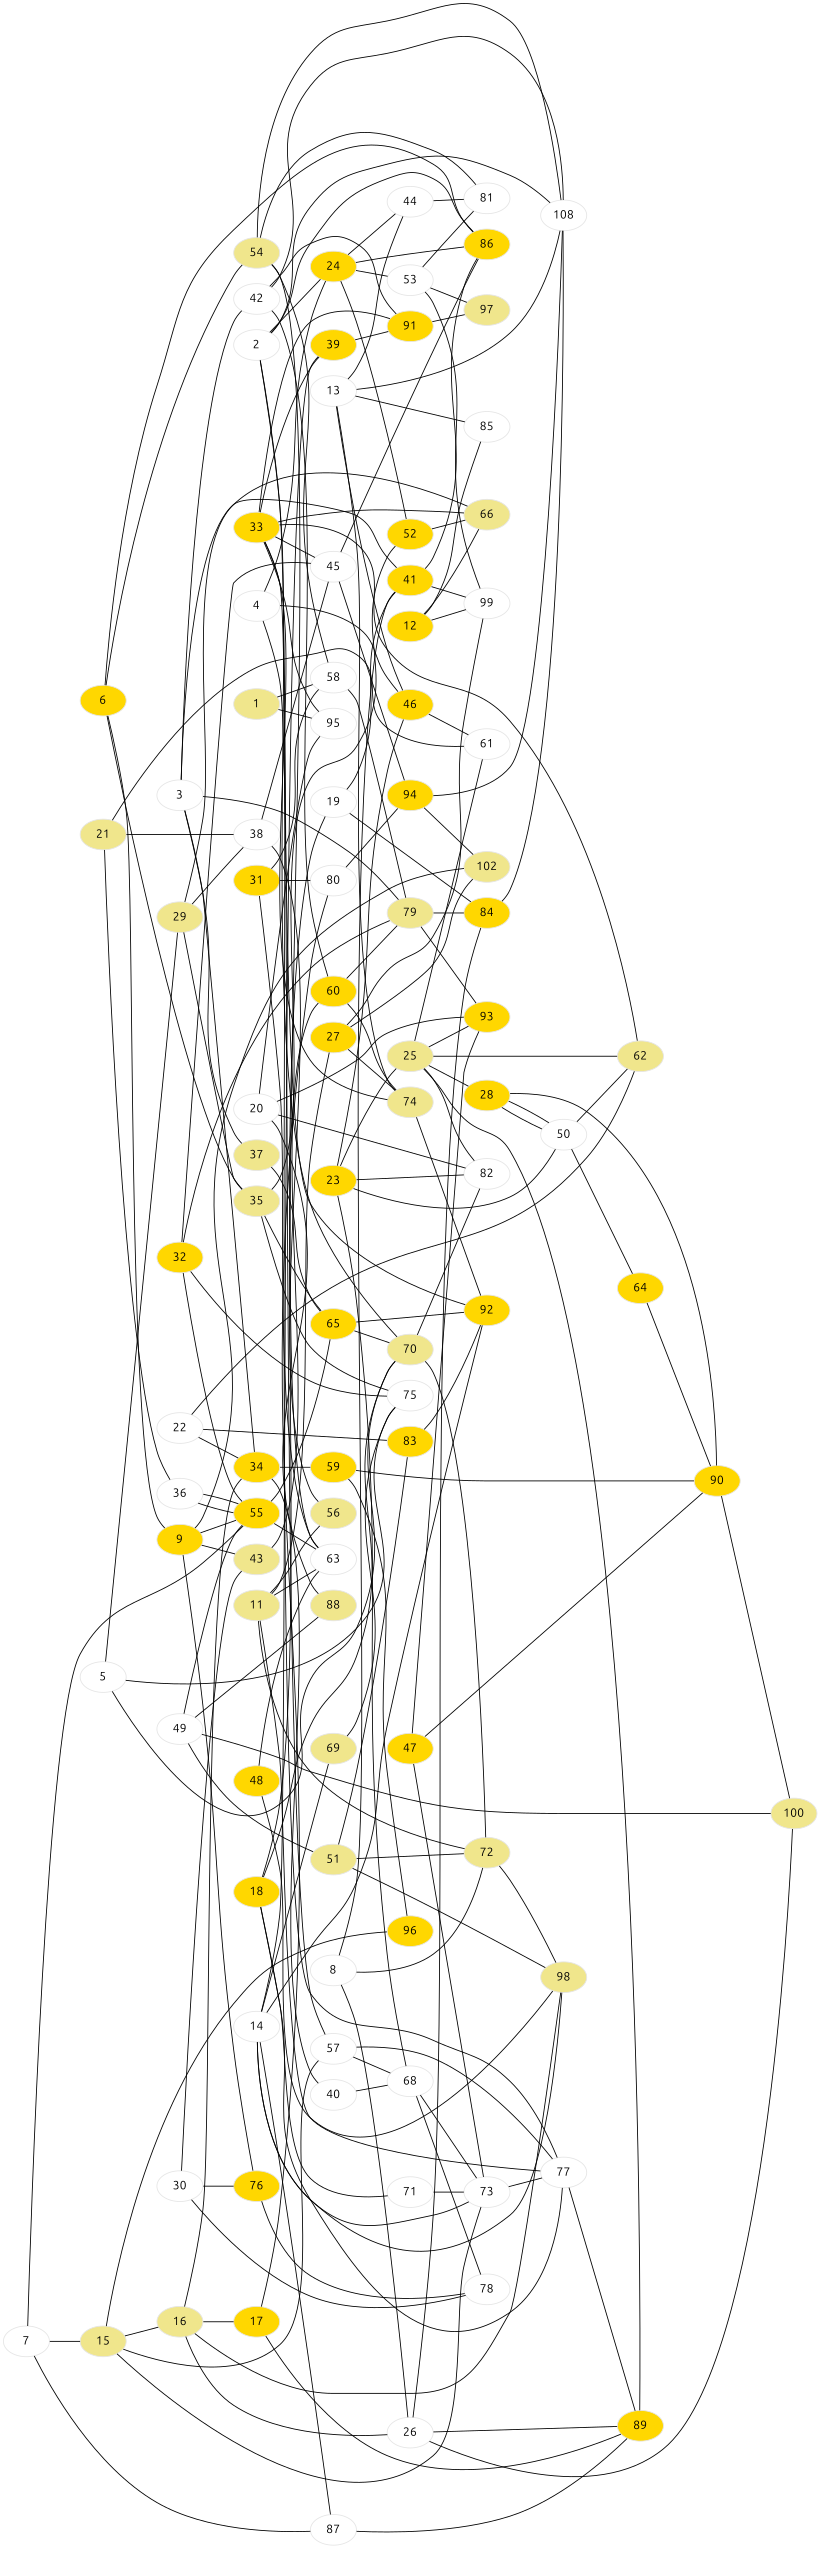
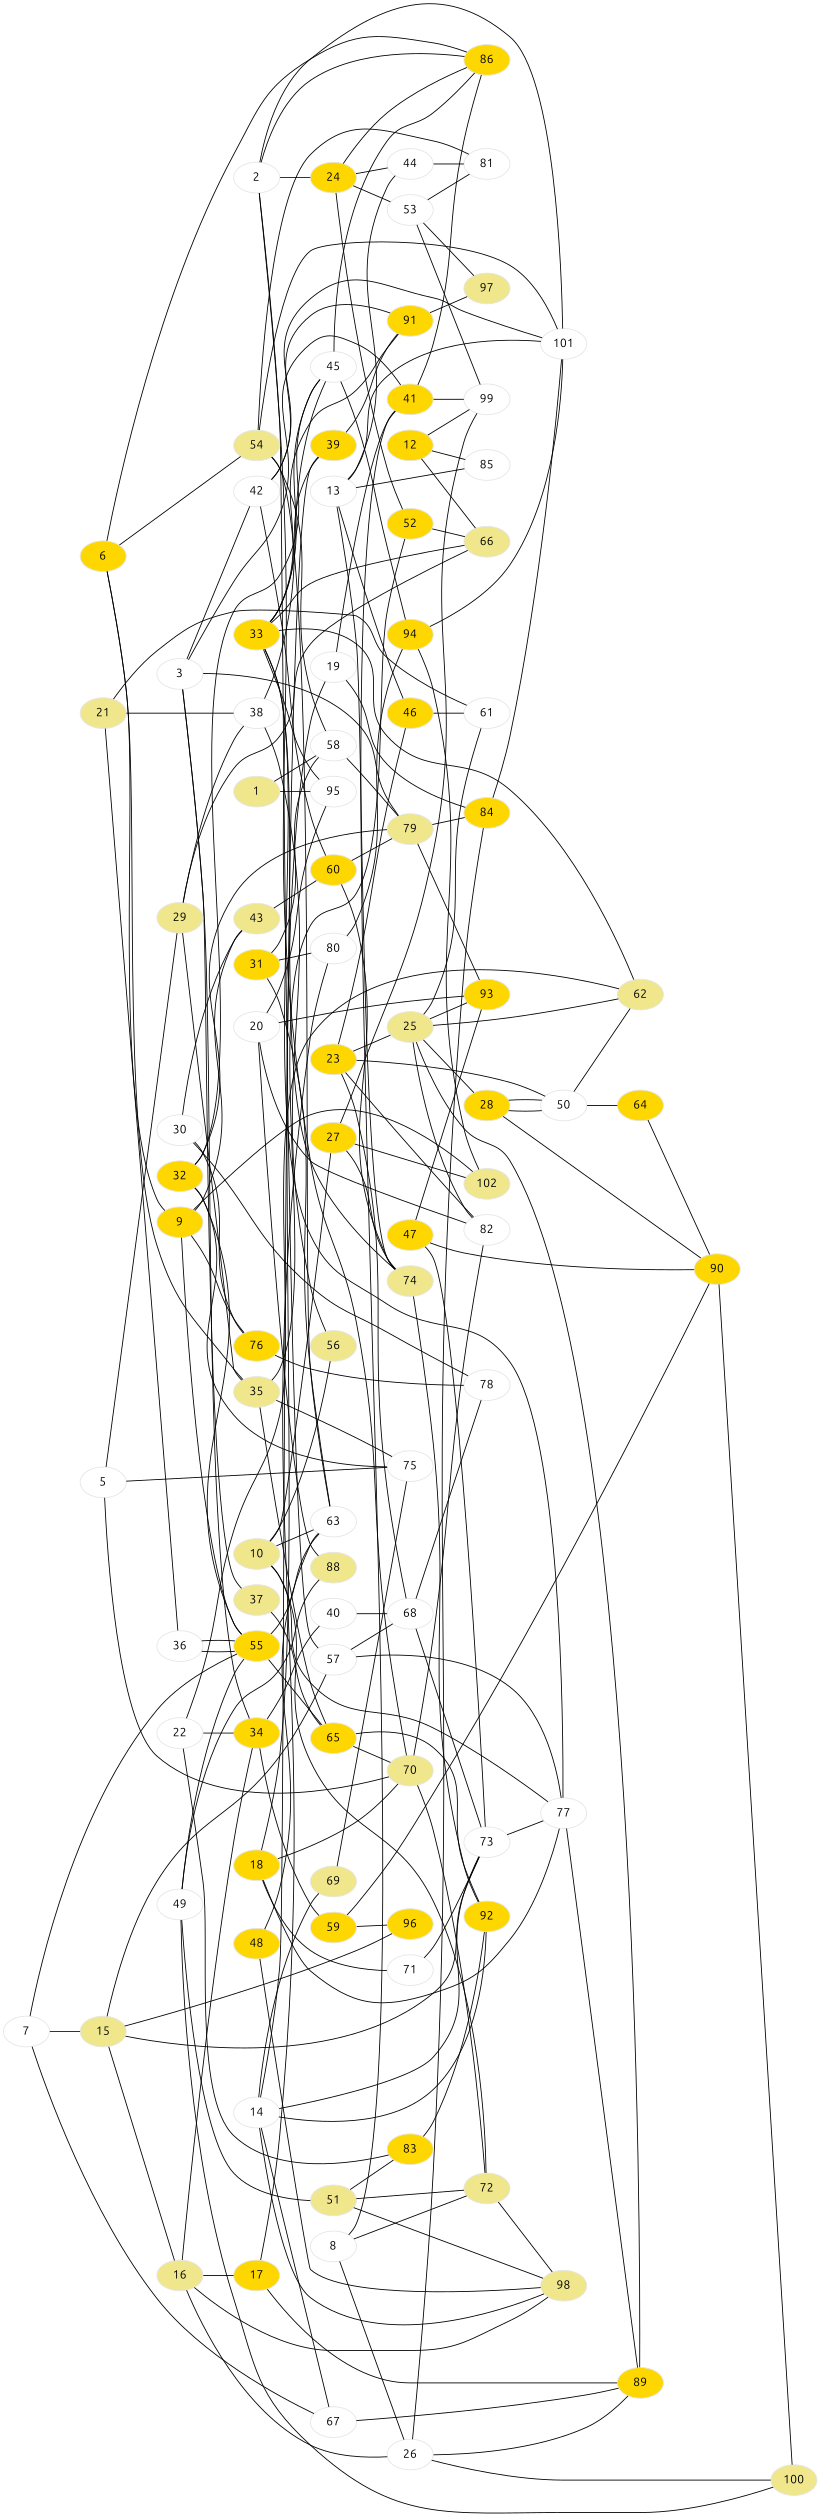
(564, 215) -> (564, 344)
(257, 606) -> none
(257, 1605) -> (257, 1554)
(333, 2530) -> (333, 2422)
